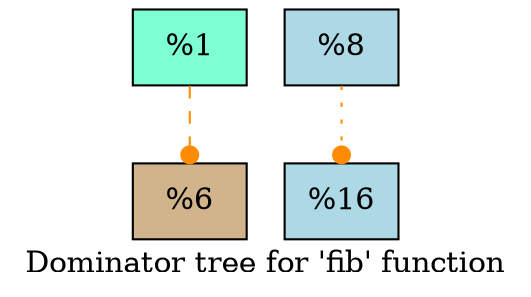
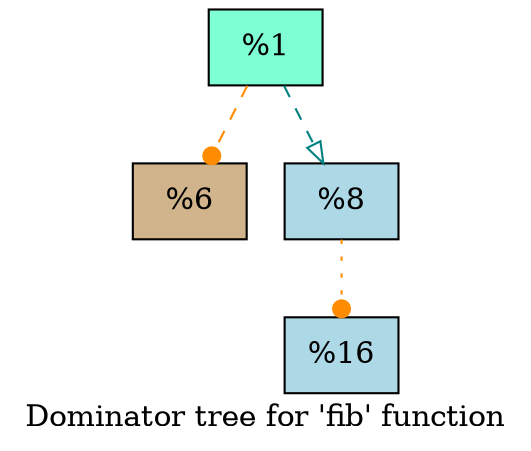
none -> (299, 115)
